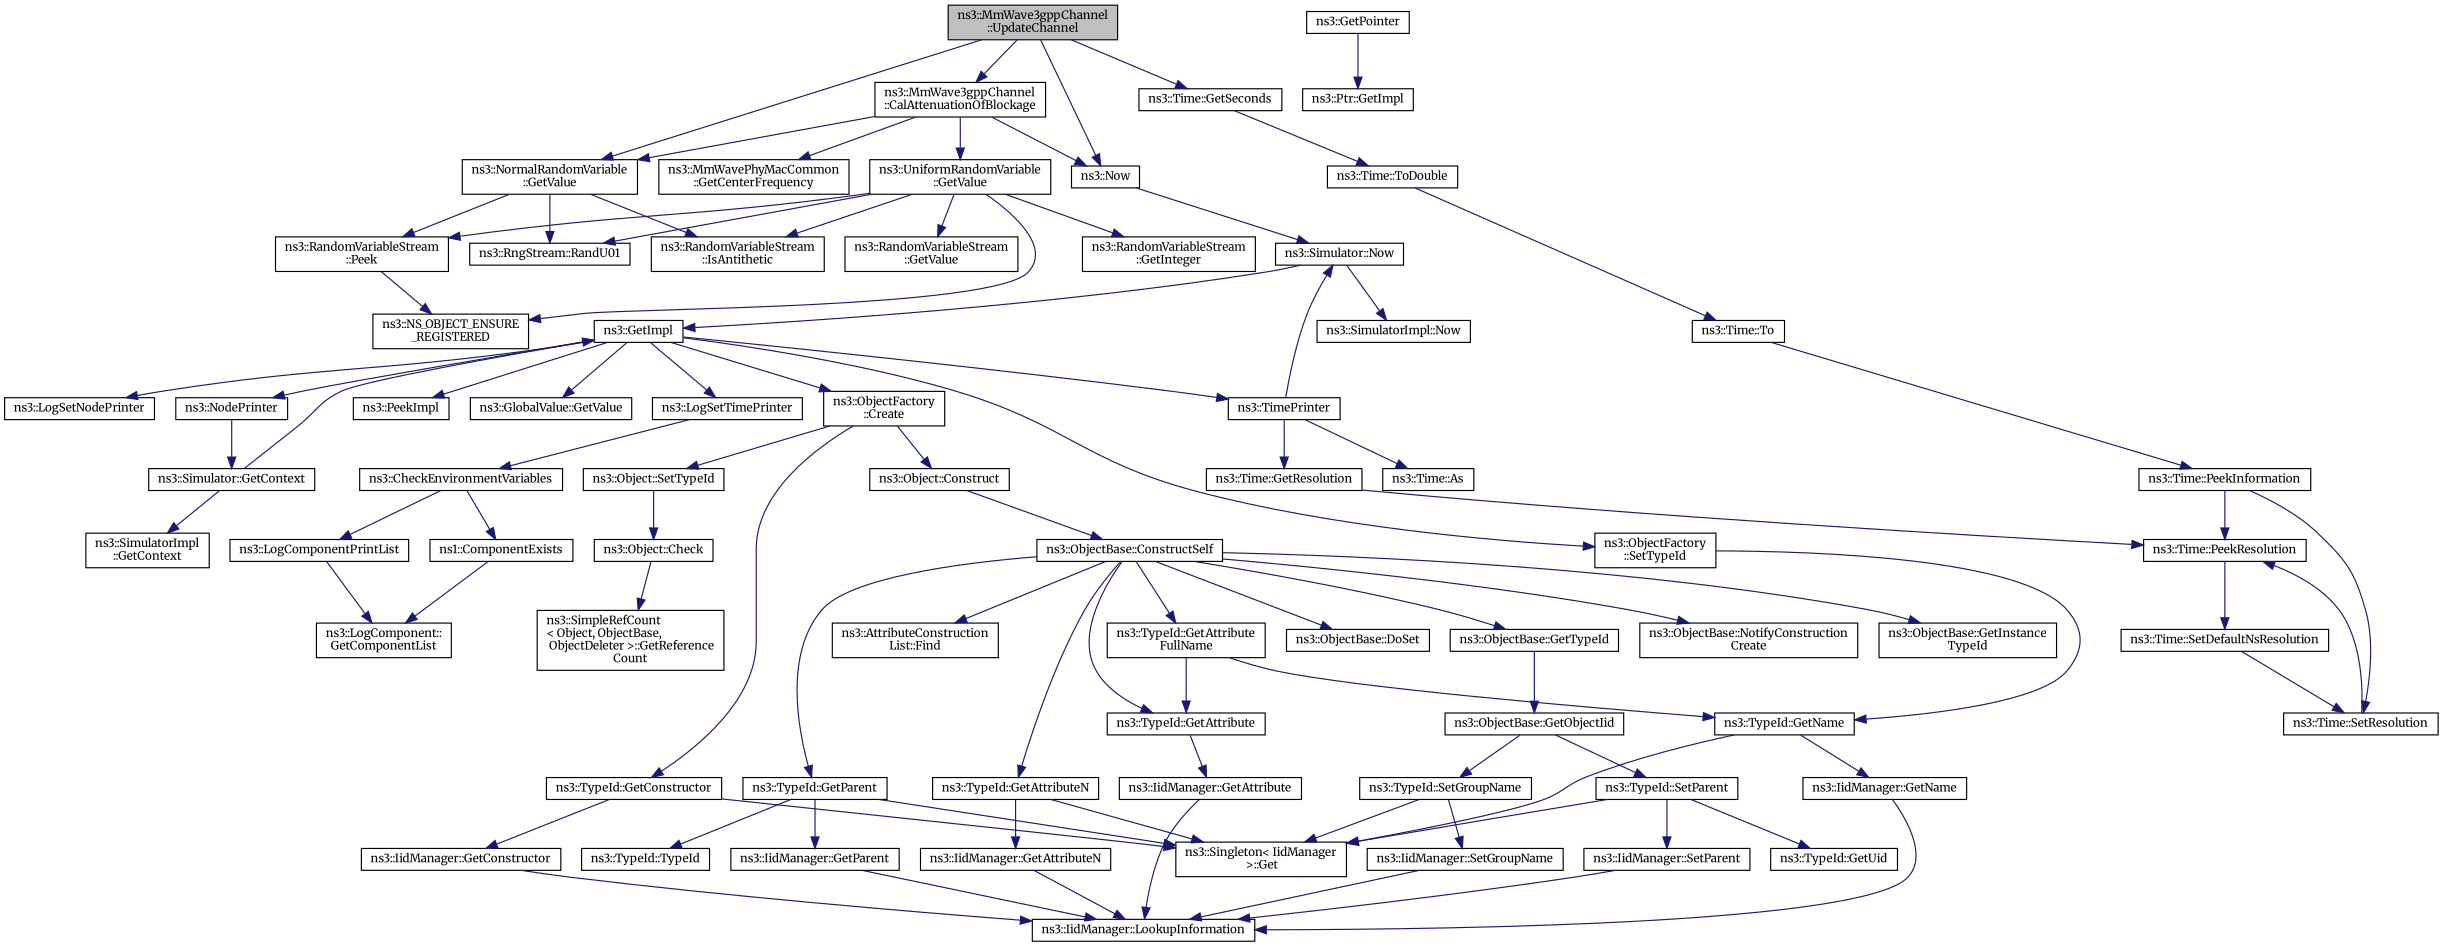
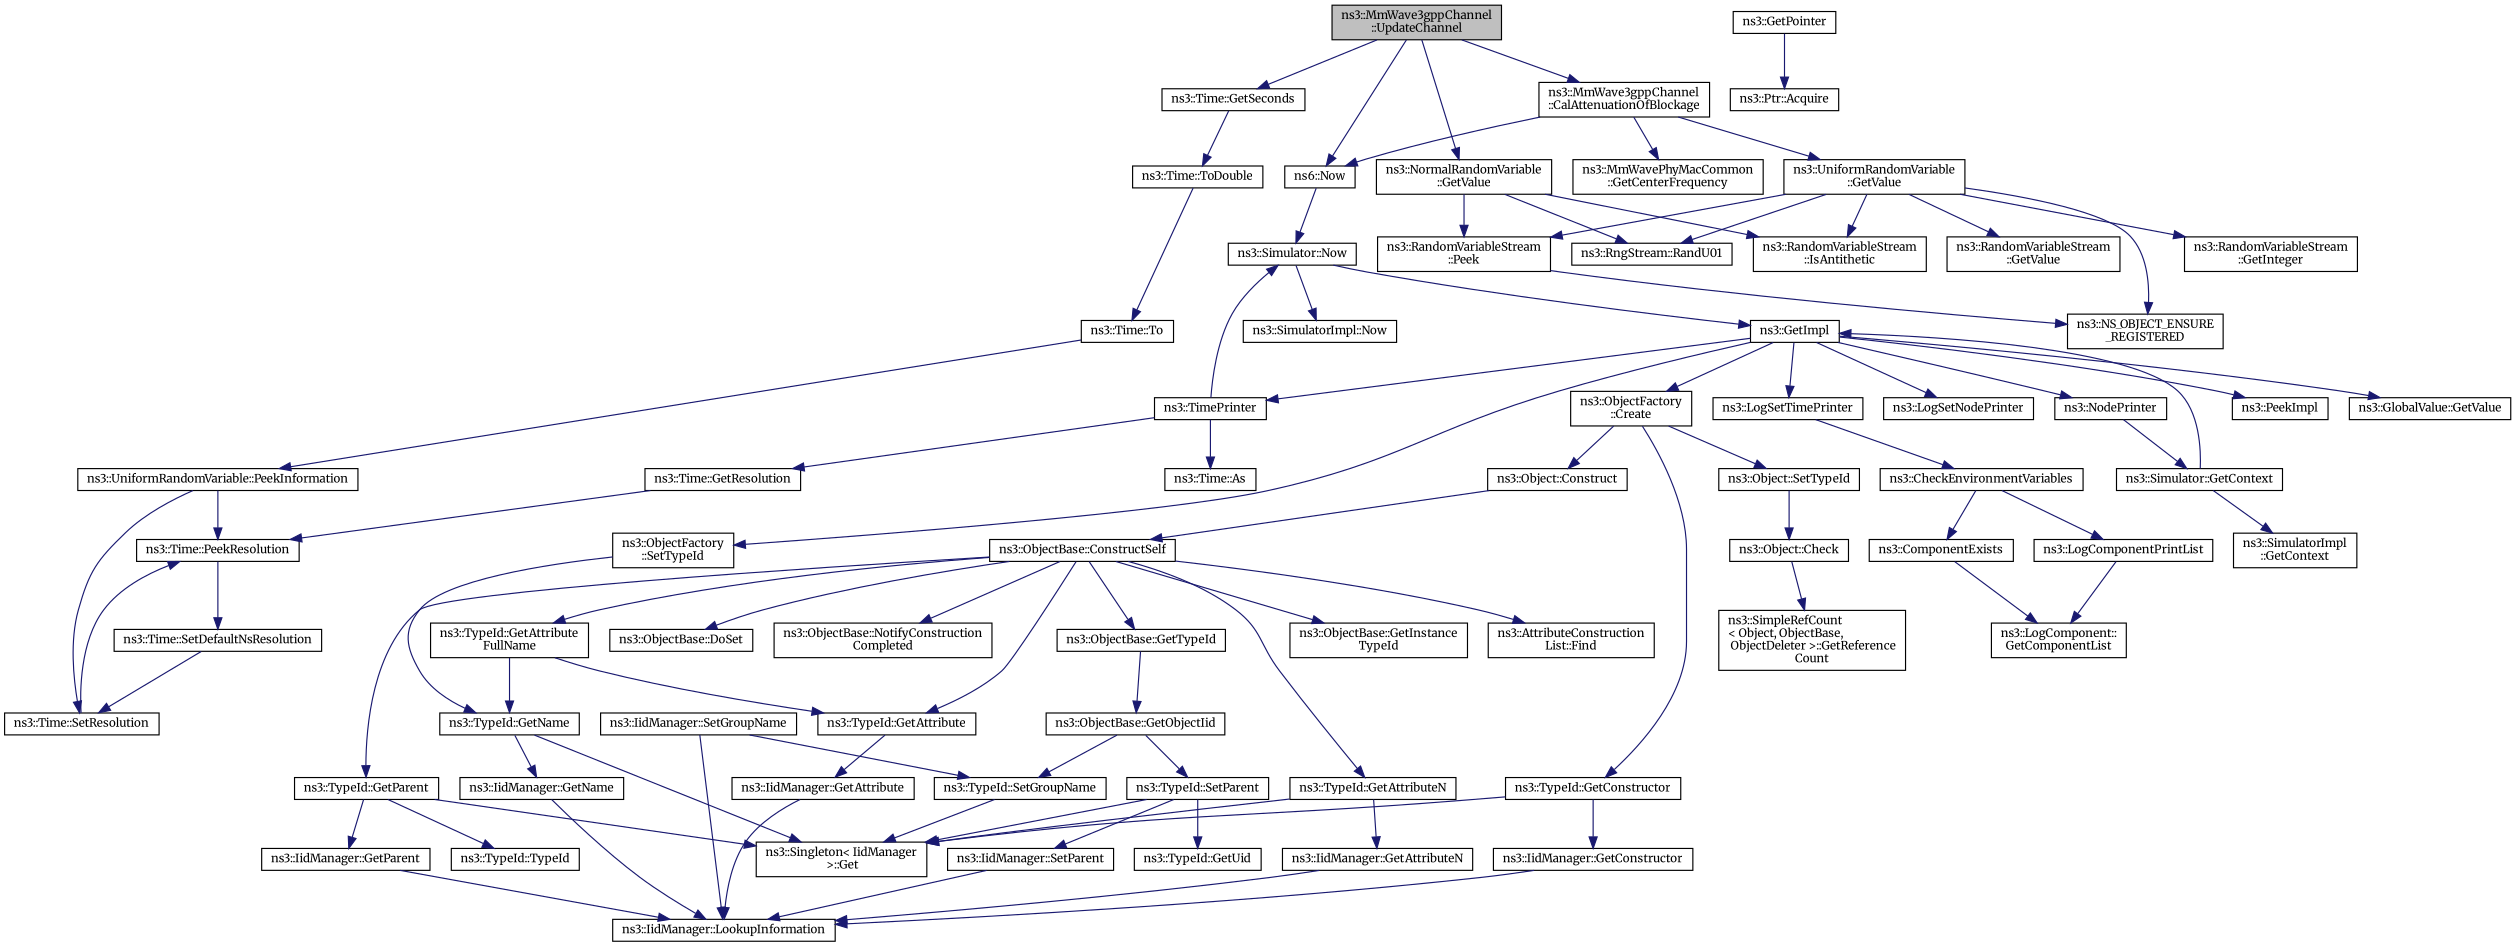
(1358, 100) -> (1784, 100)
(762, 137) -> none
(1106, 177) -> (1320, 177)
(2225, 480) -> (218, 480)
(501, 550) -> (1941, 550)
(1749, 640) -> (883, 640)
(1453, 815) -> (849, 754)
